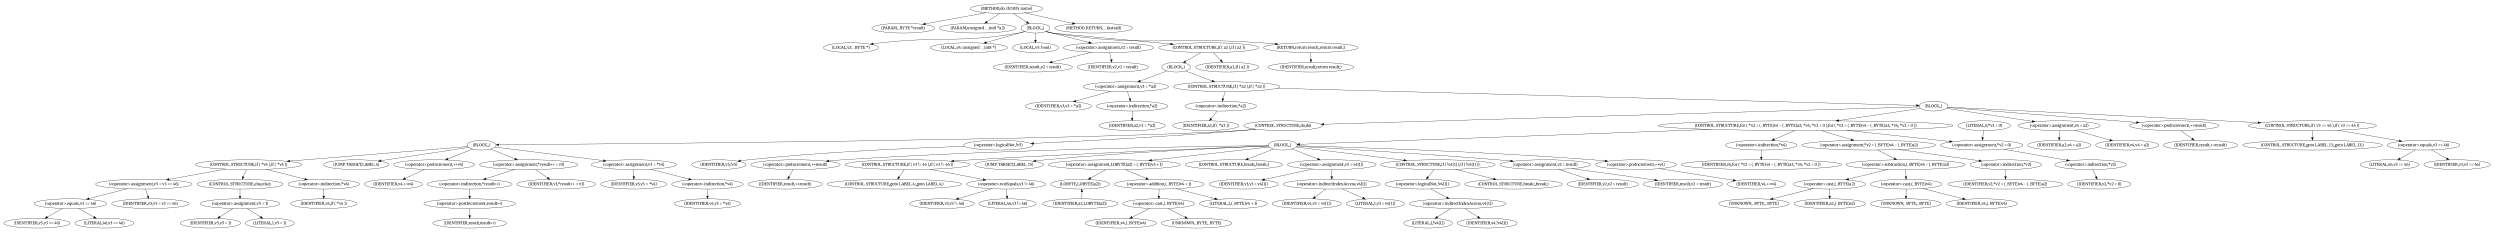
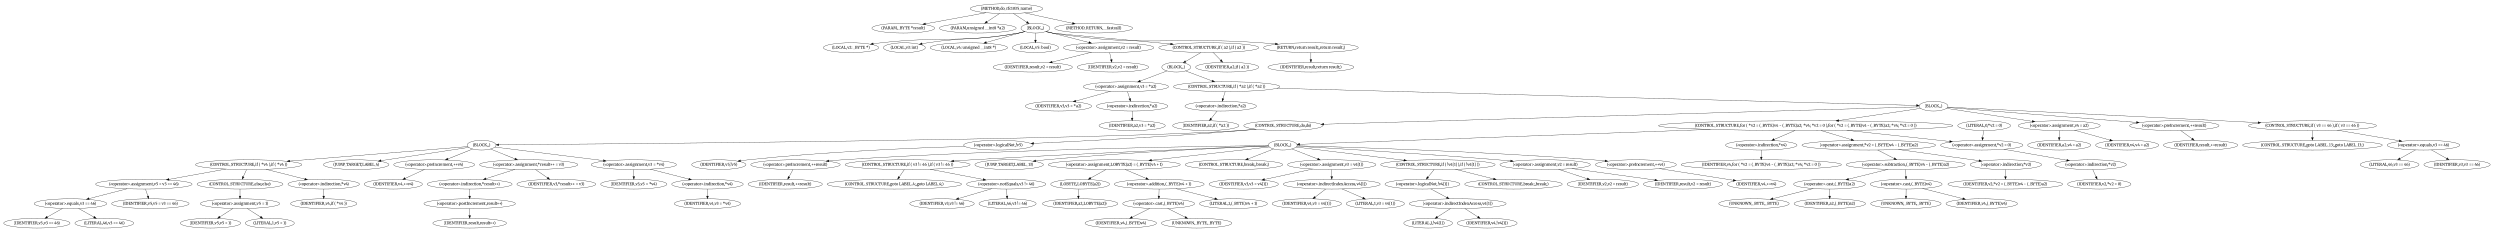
none -> (904, 48)
(1009, 165) -> (1009, 165)
(1082, 195) -> (1078, 193)
